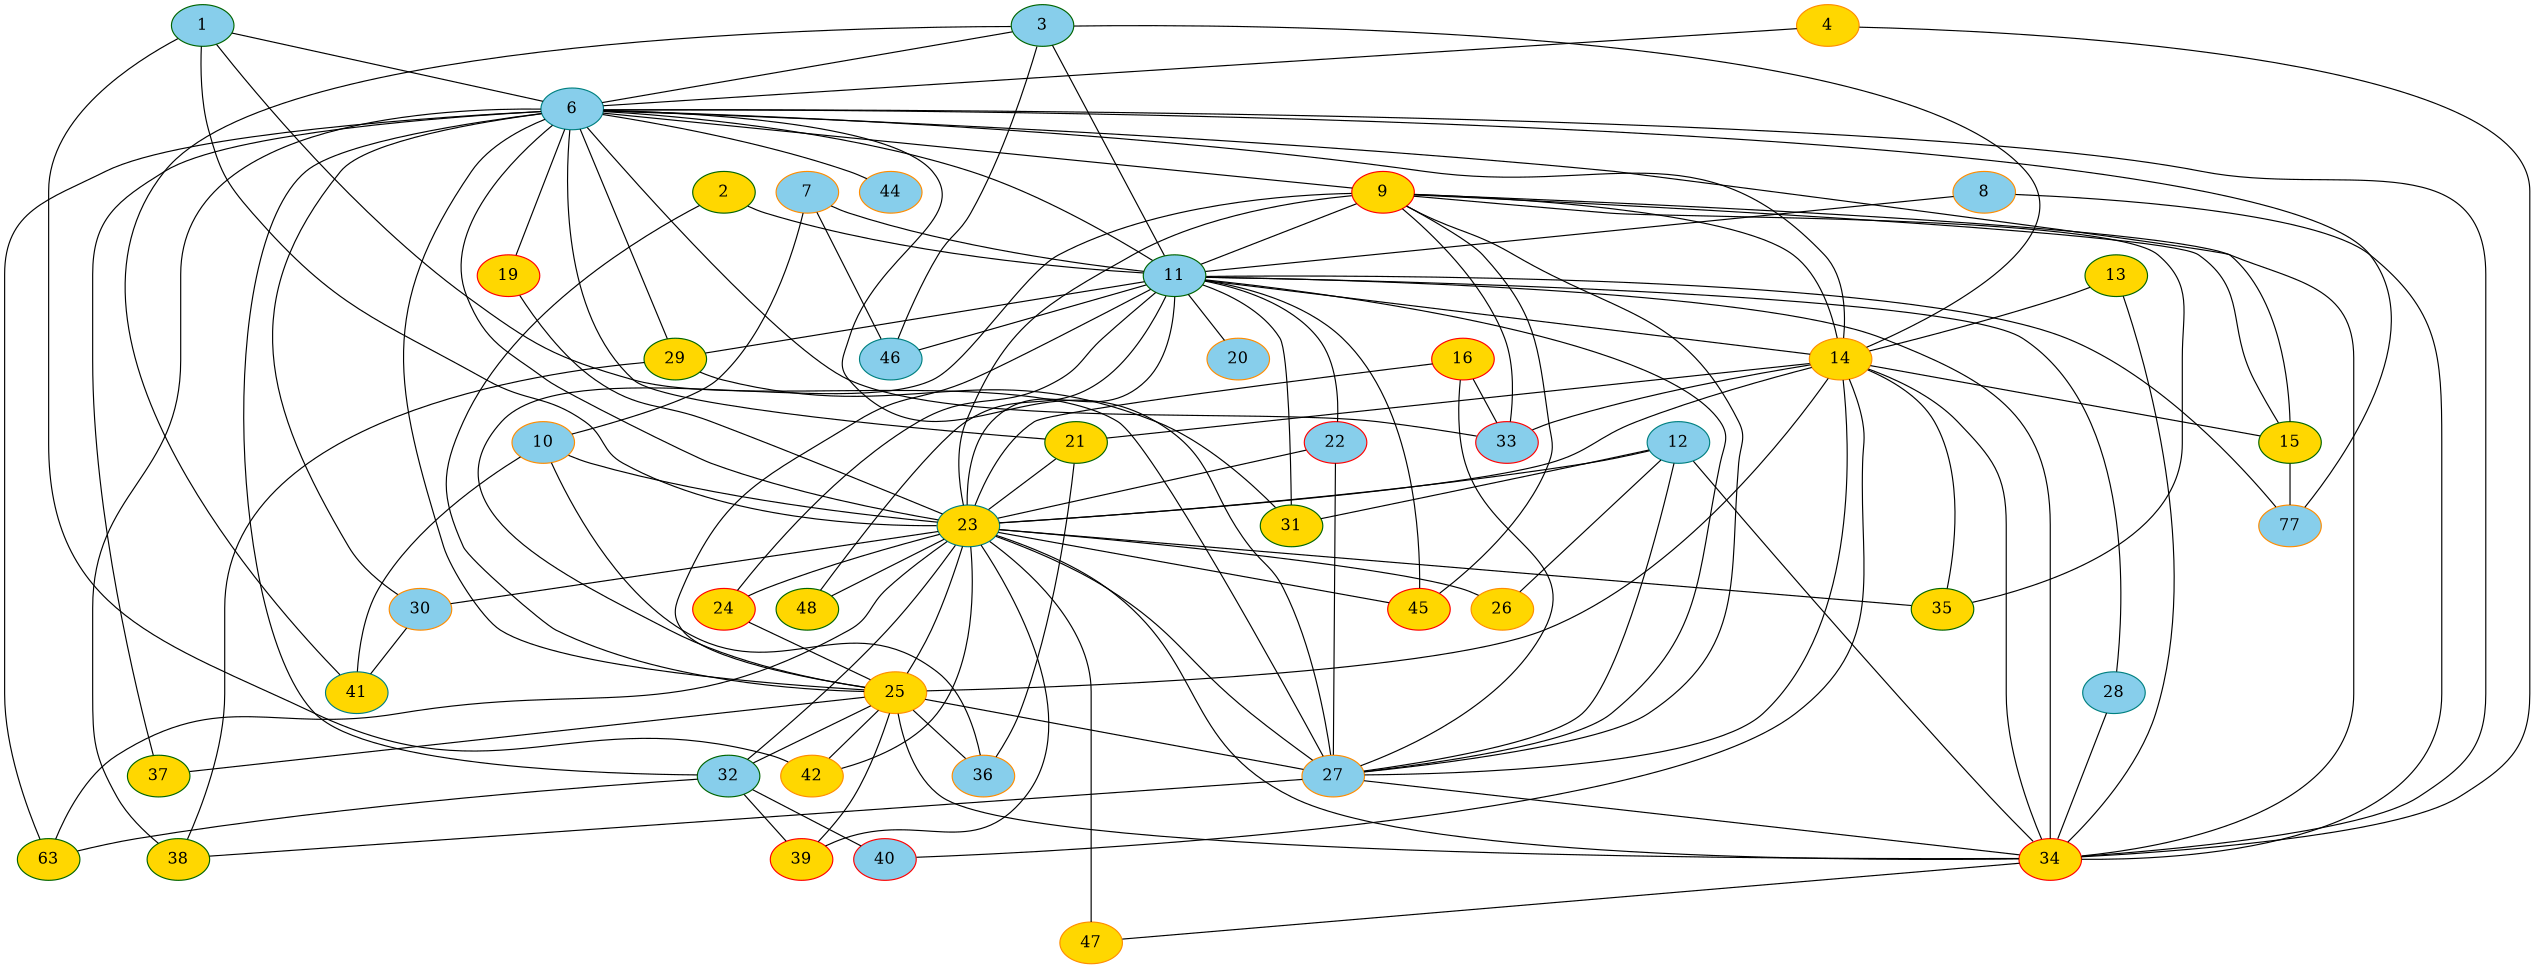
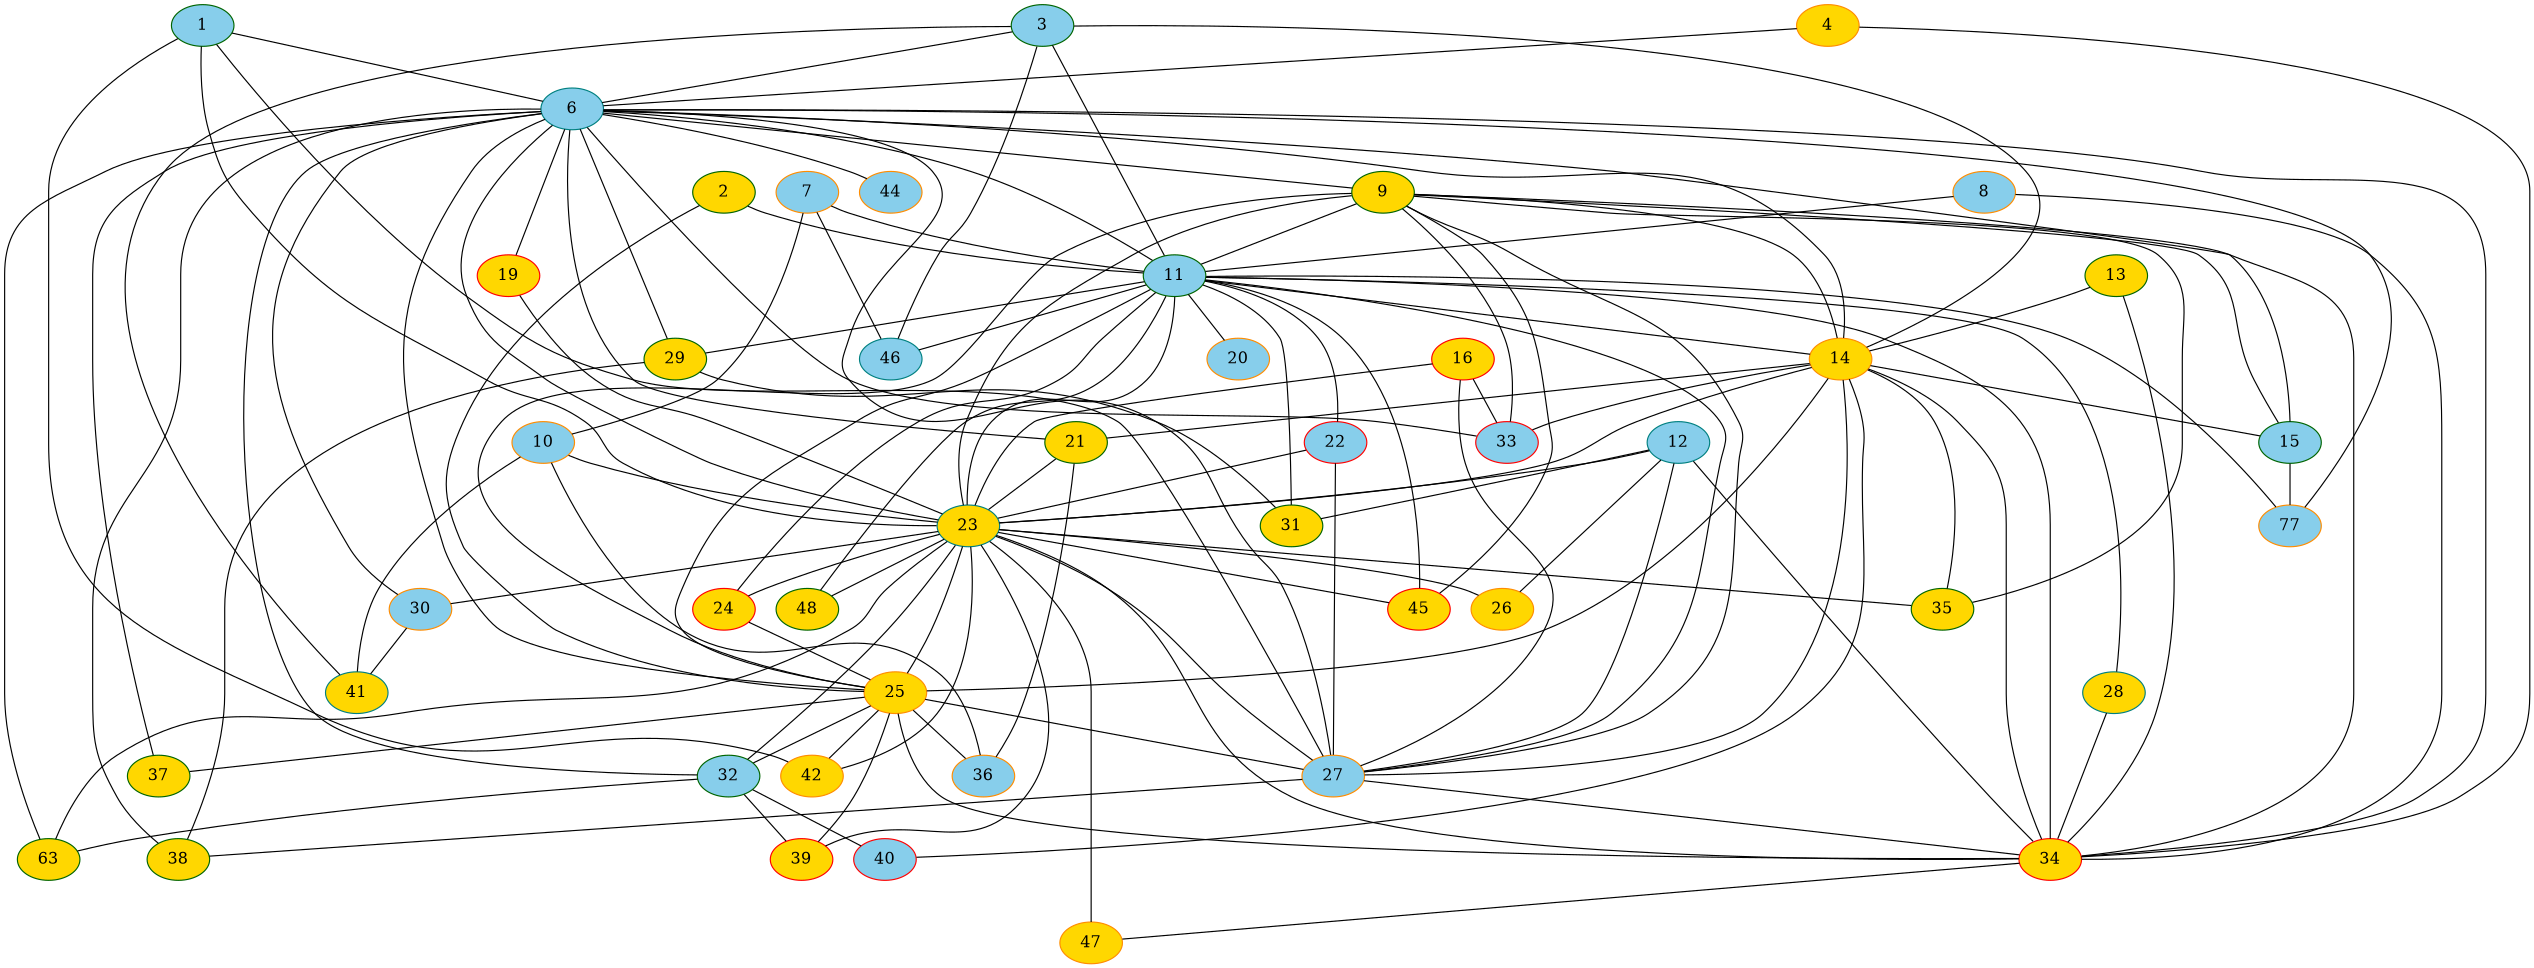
(1383, 192) -> (1383, 192)
(2290, 442) -> (2290, 442)
(2114, 693) -> (2114, 693)
